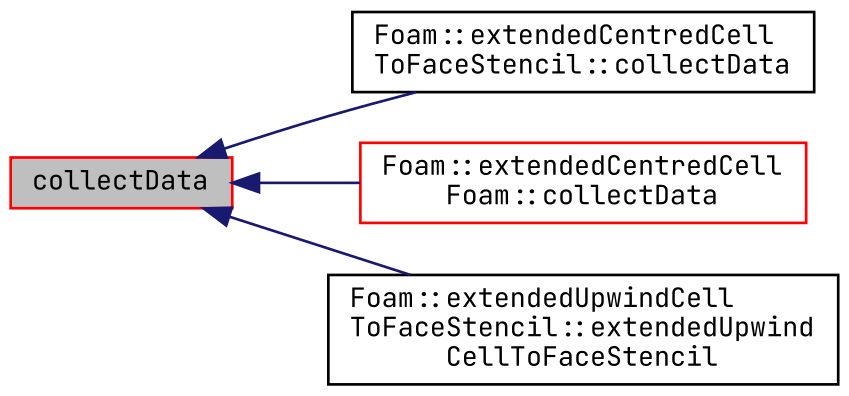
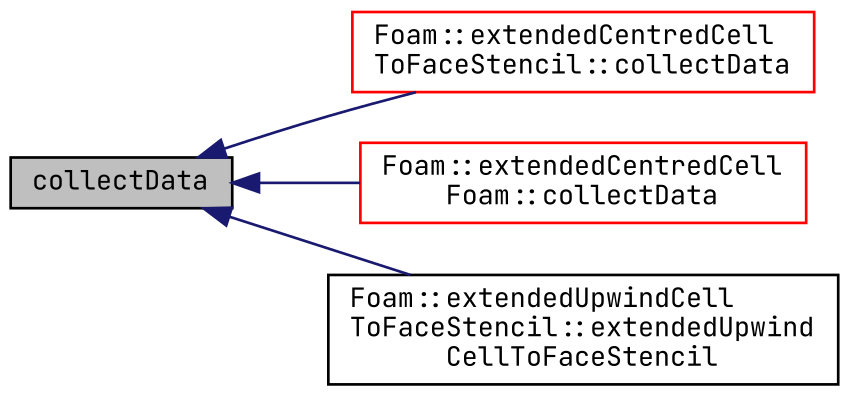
(583, 52) -> (583, 52)
(121, 183) -> (121, 183)
